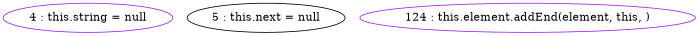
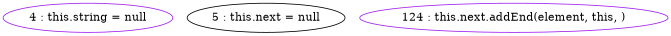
(528, 18) -> (514, 18)
